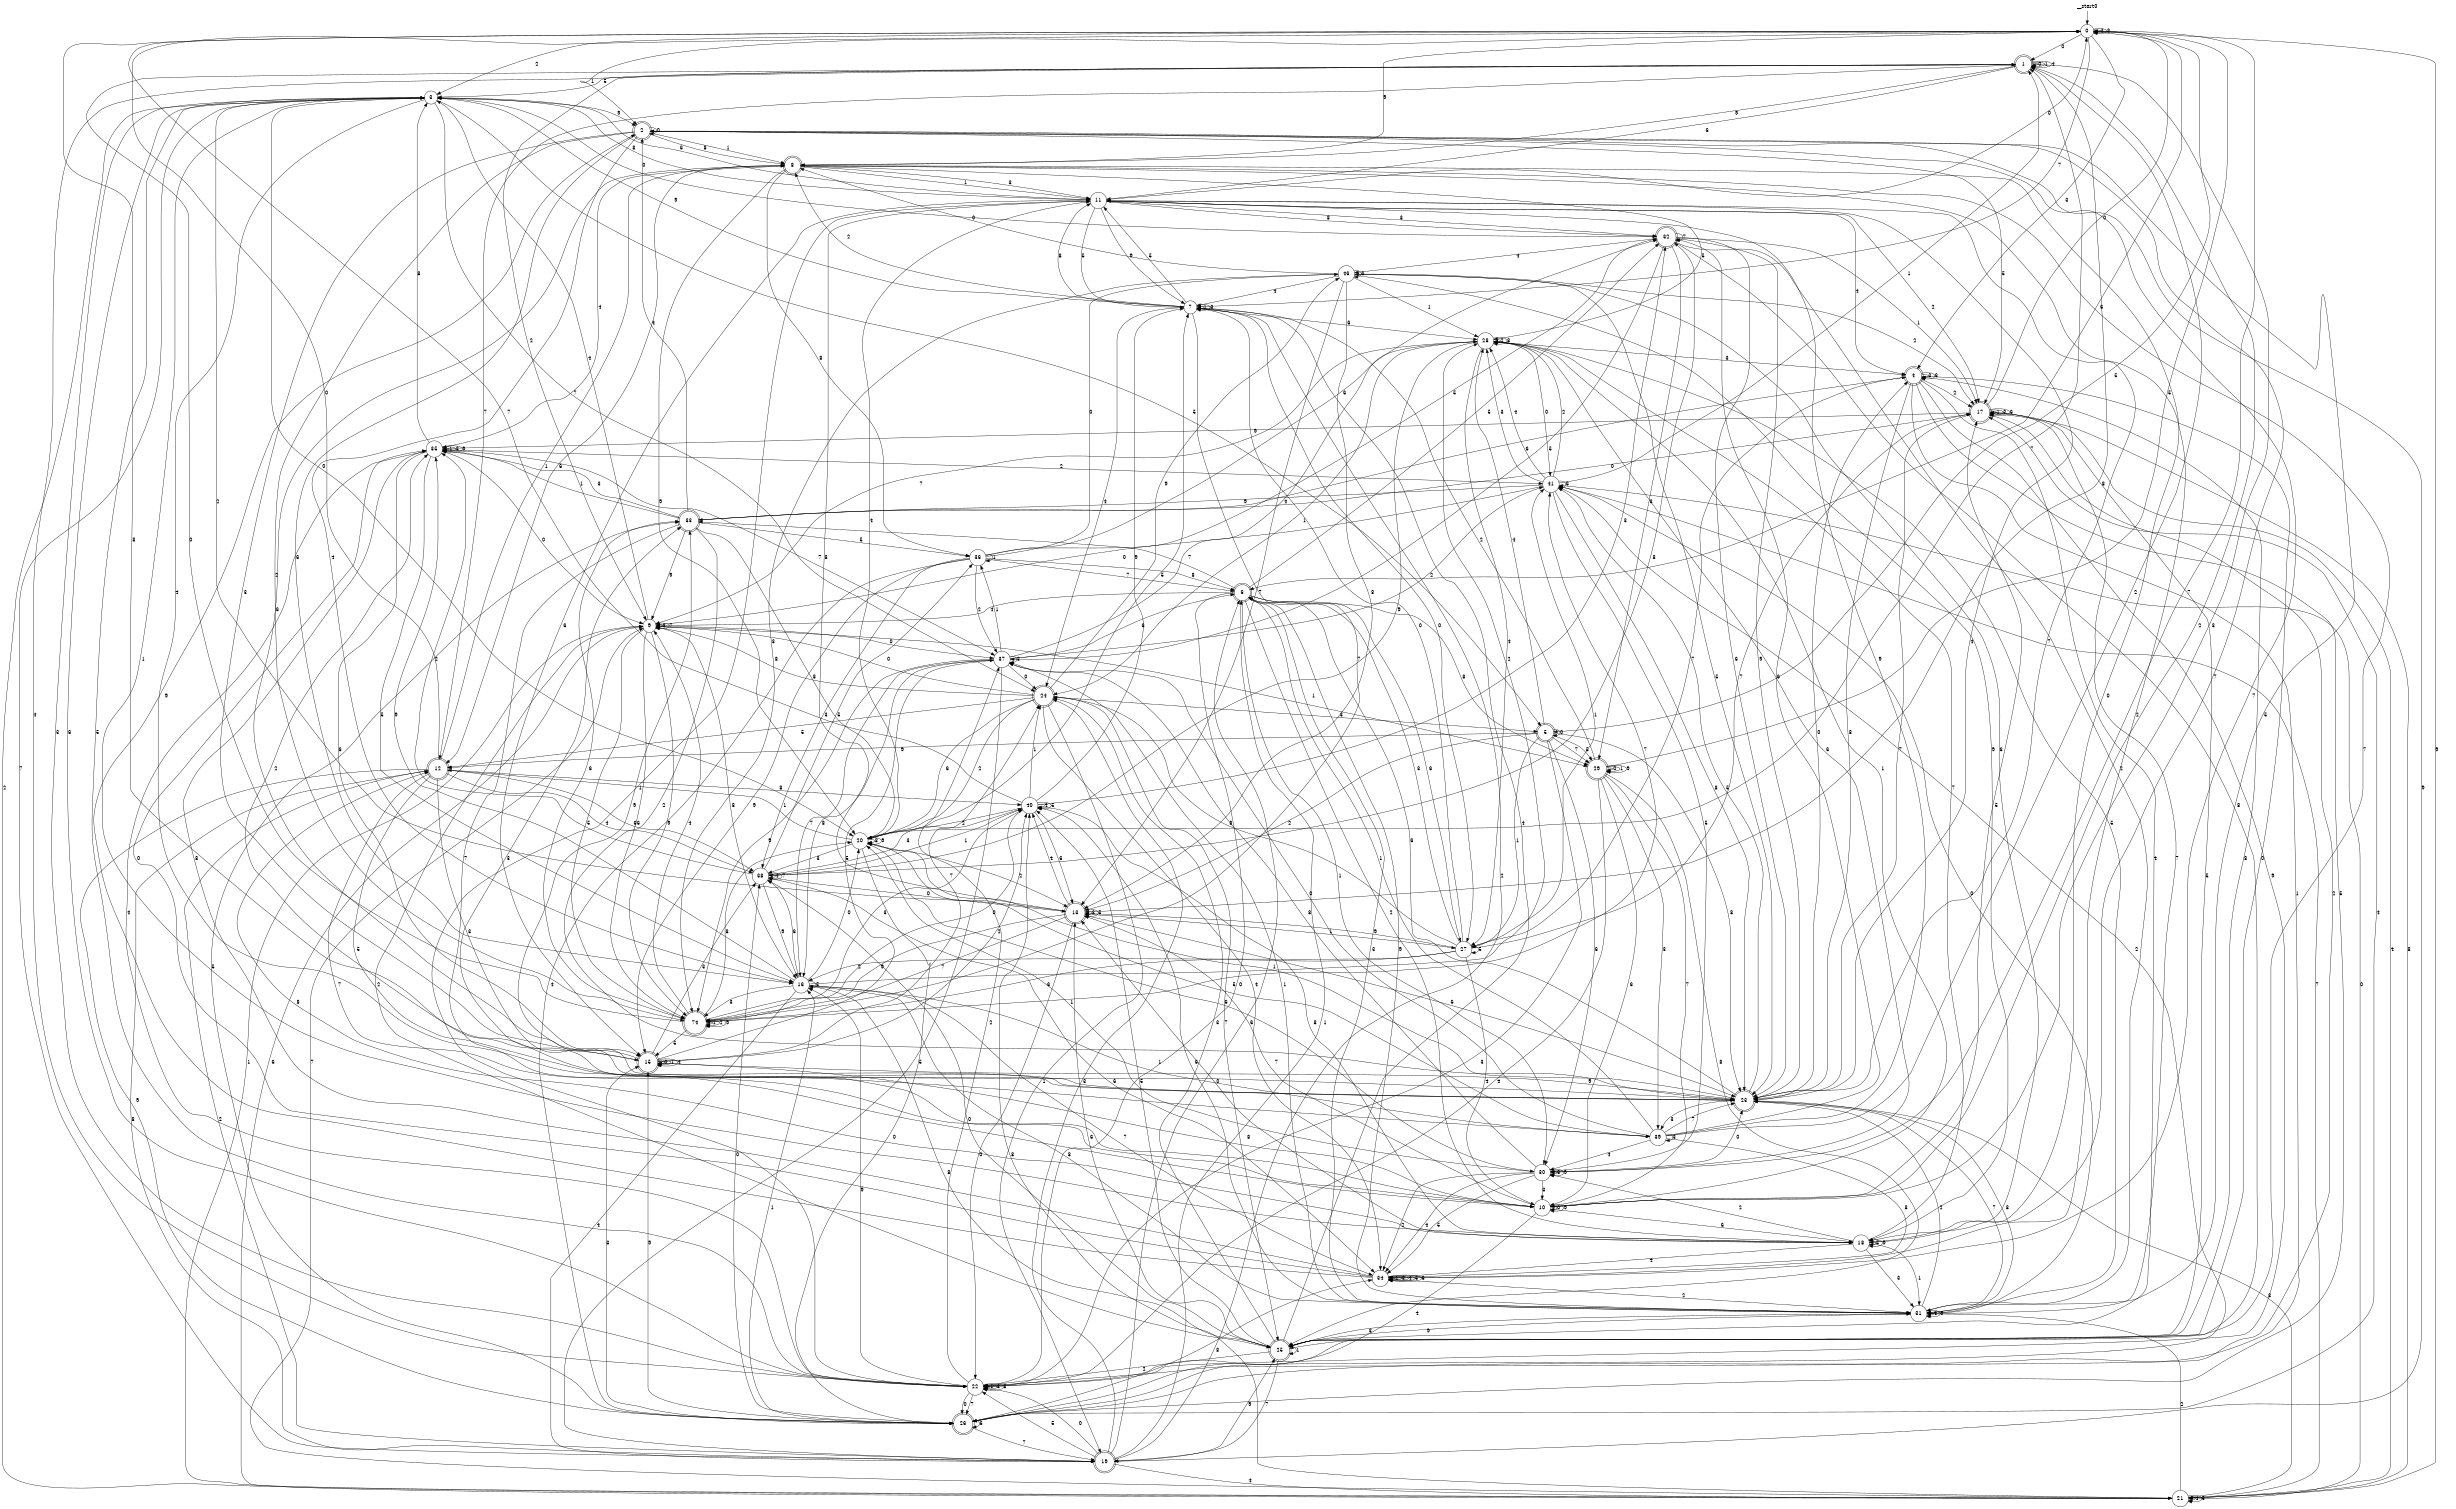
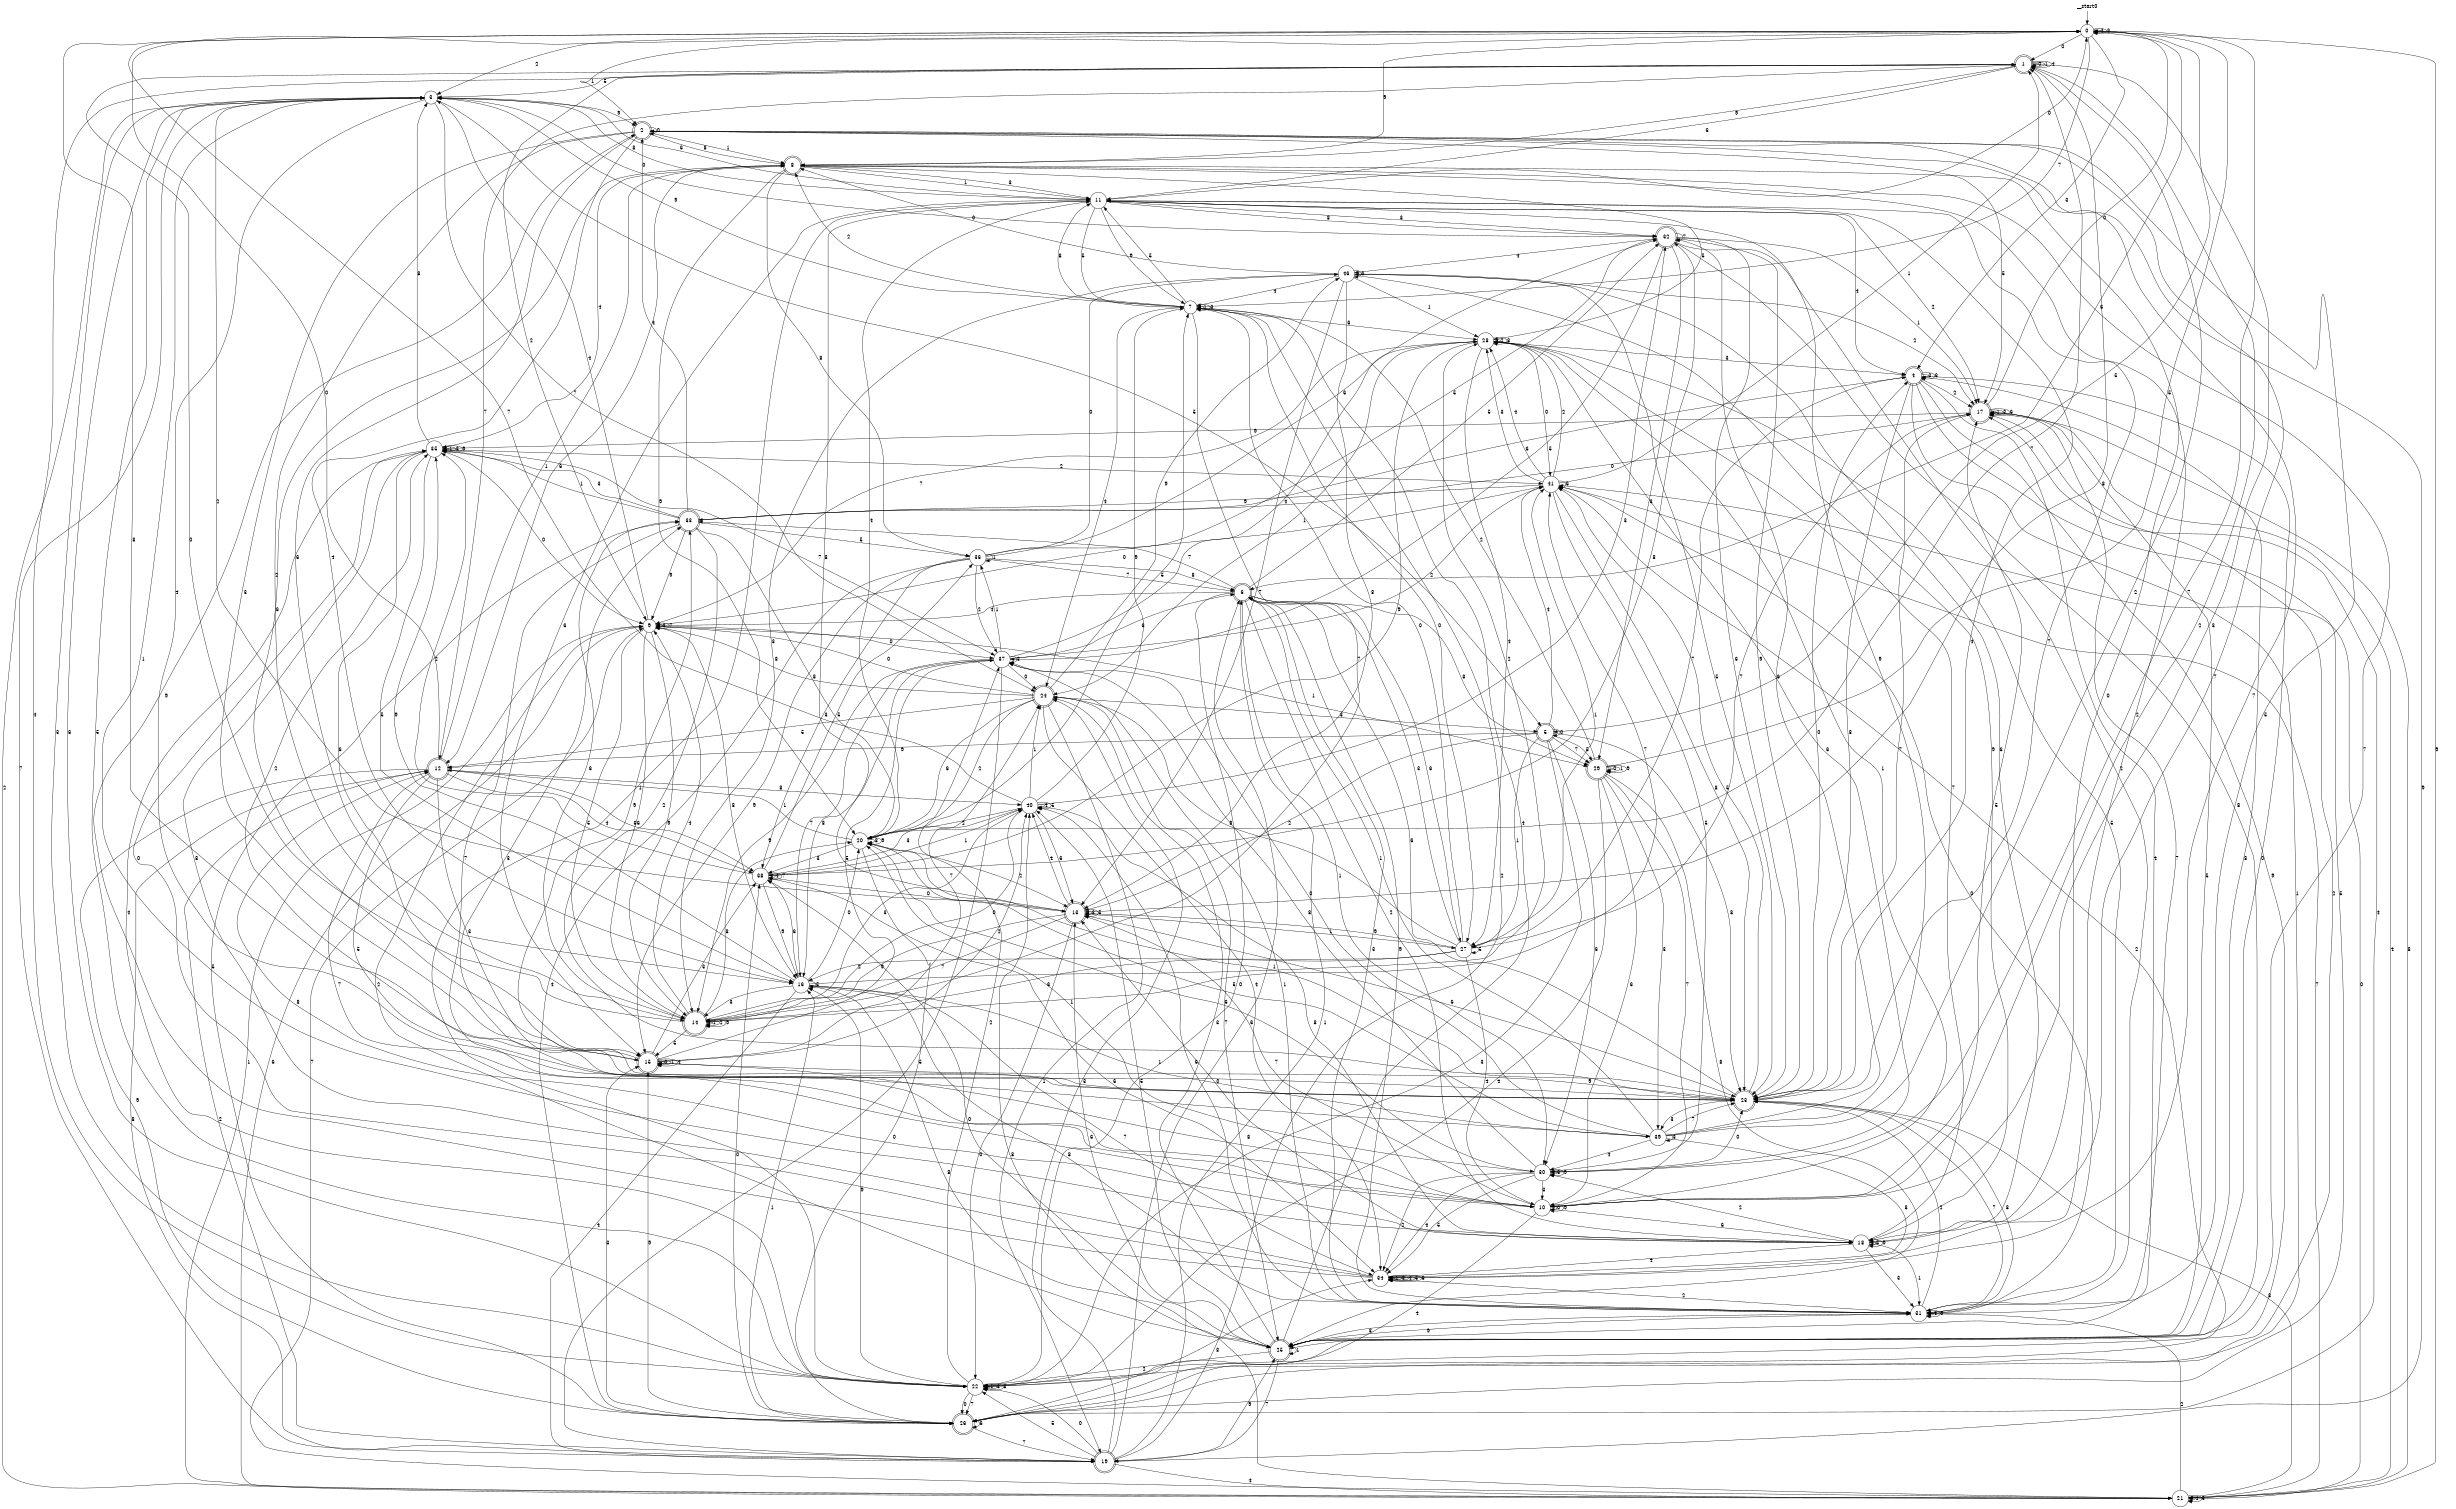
(370, 512) -> none
(1511, 537) -> (1543, 601)
(695, 1023) -> (695, 1023)
